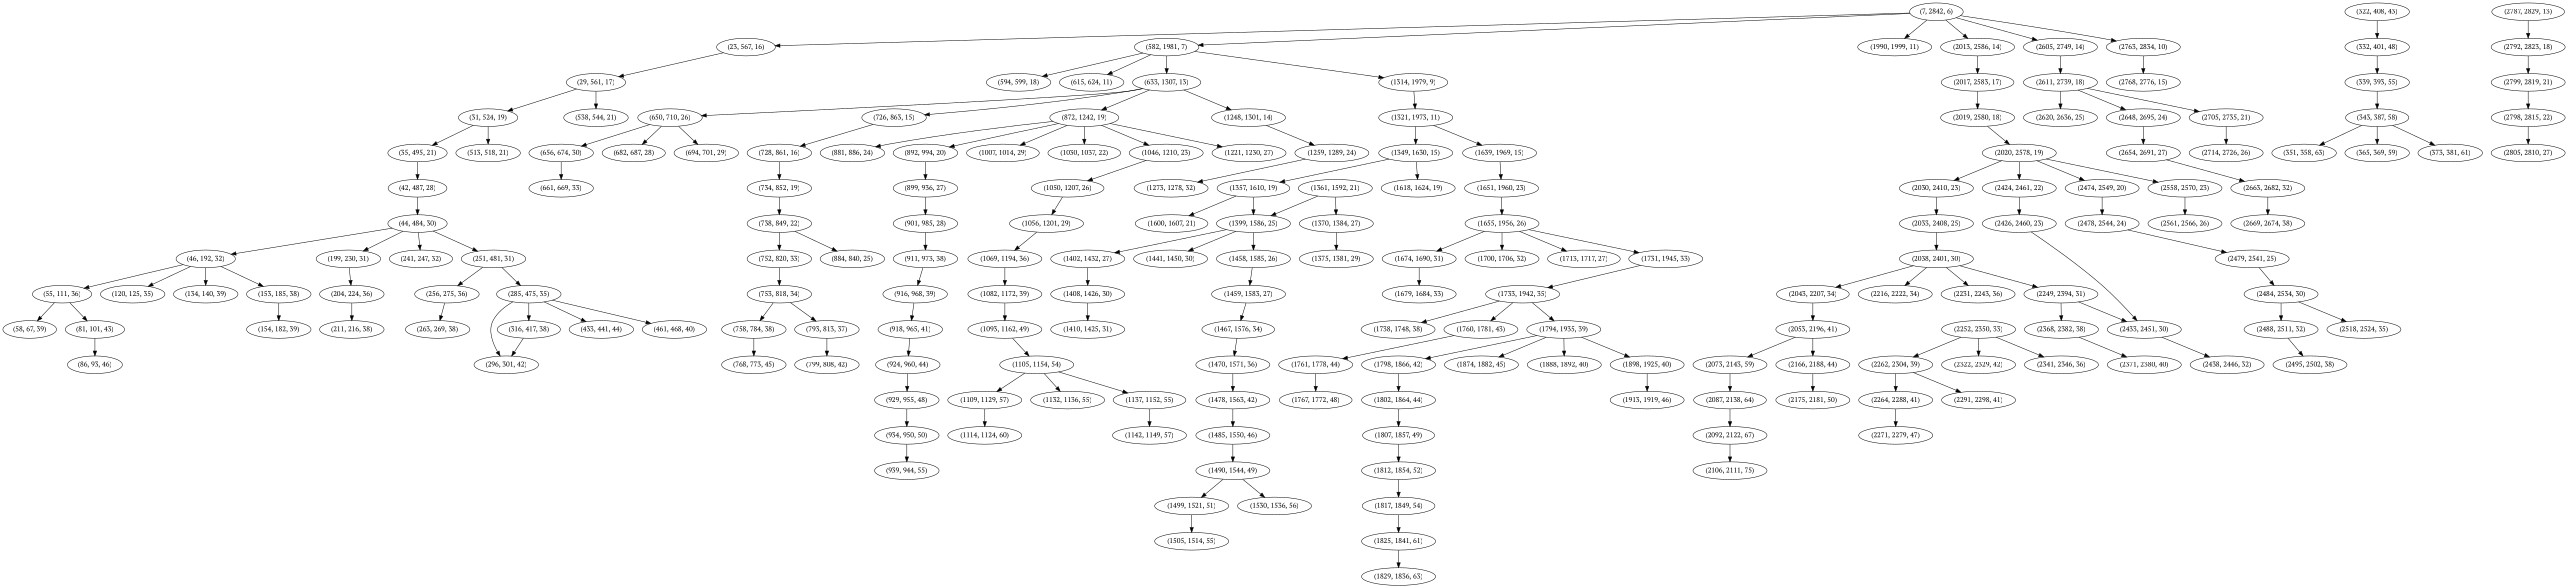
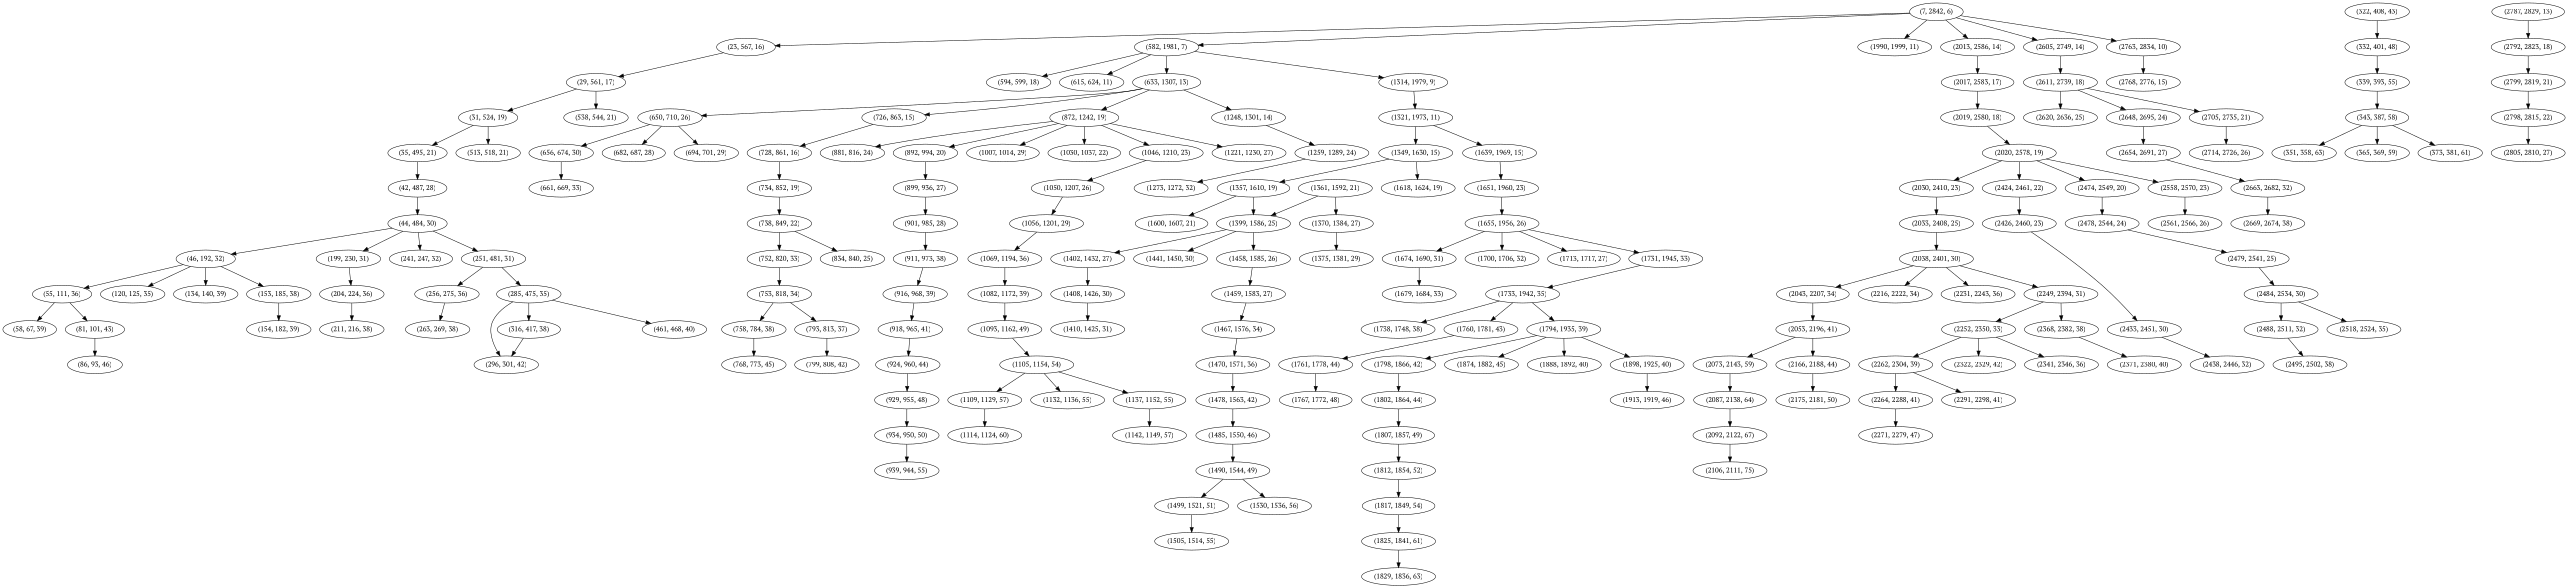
(852, 153) -> (852, 153)
(1171, 188) -> (1171, 188)
(852, 259) -> (852, 259)
(2100, 311) -> (2022, 311)
(601, 329) -> none
